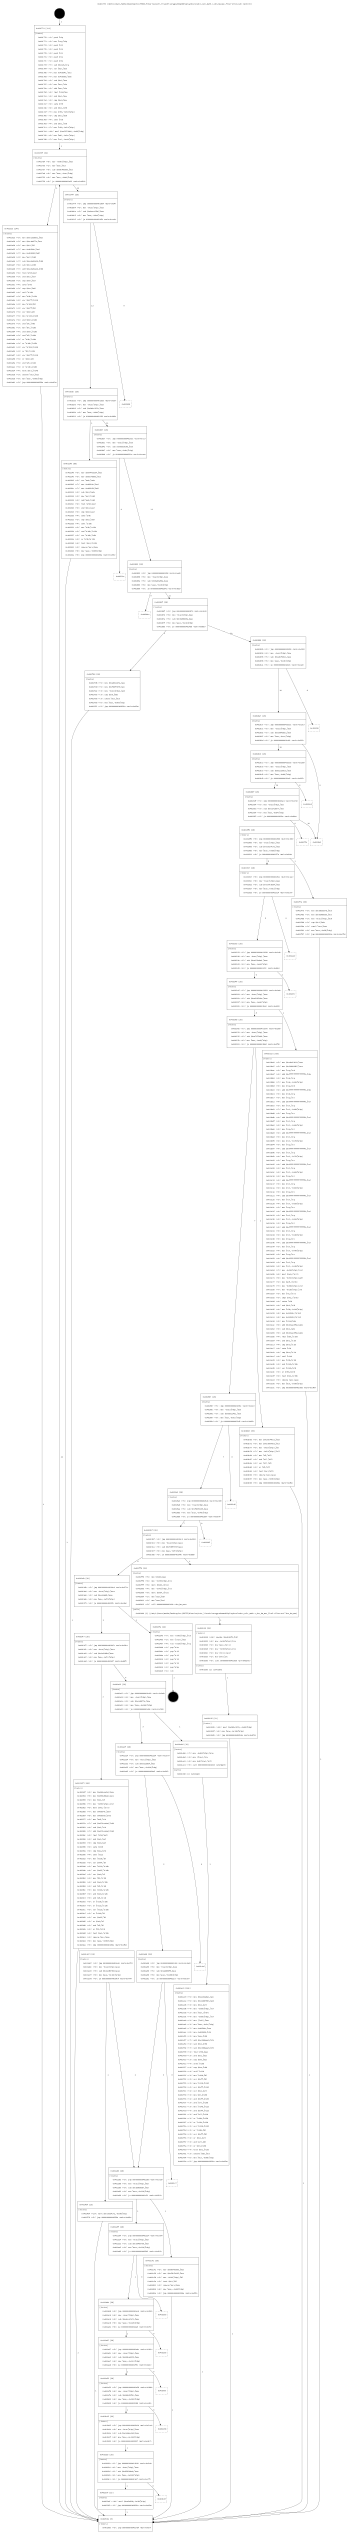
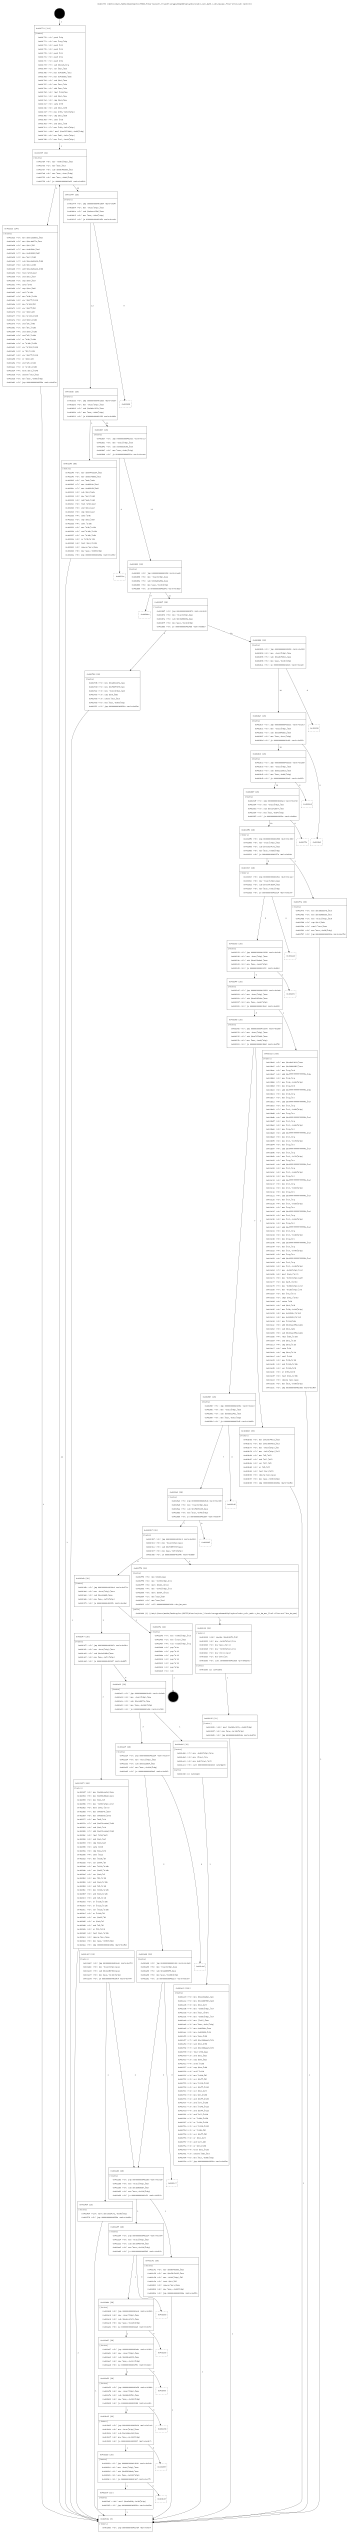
(310, 827) -> (269, 823)
none -> (161, 2467)
